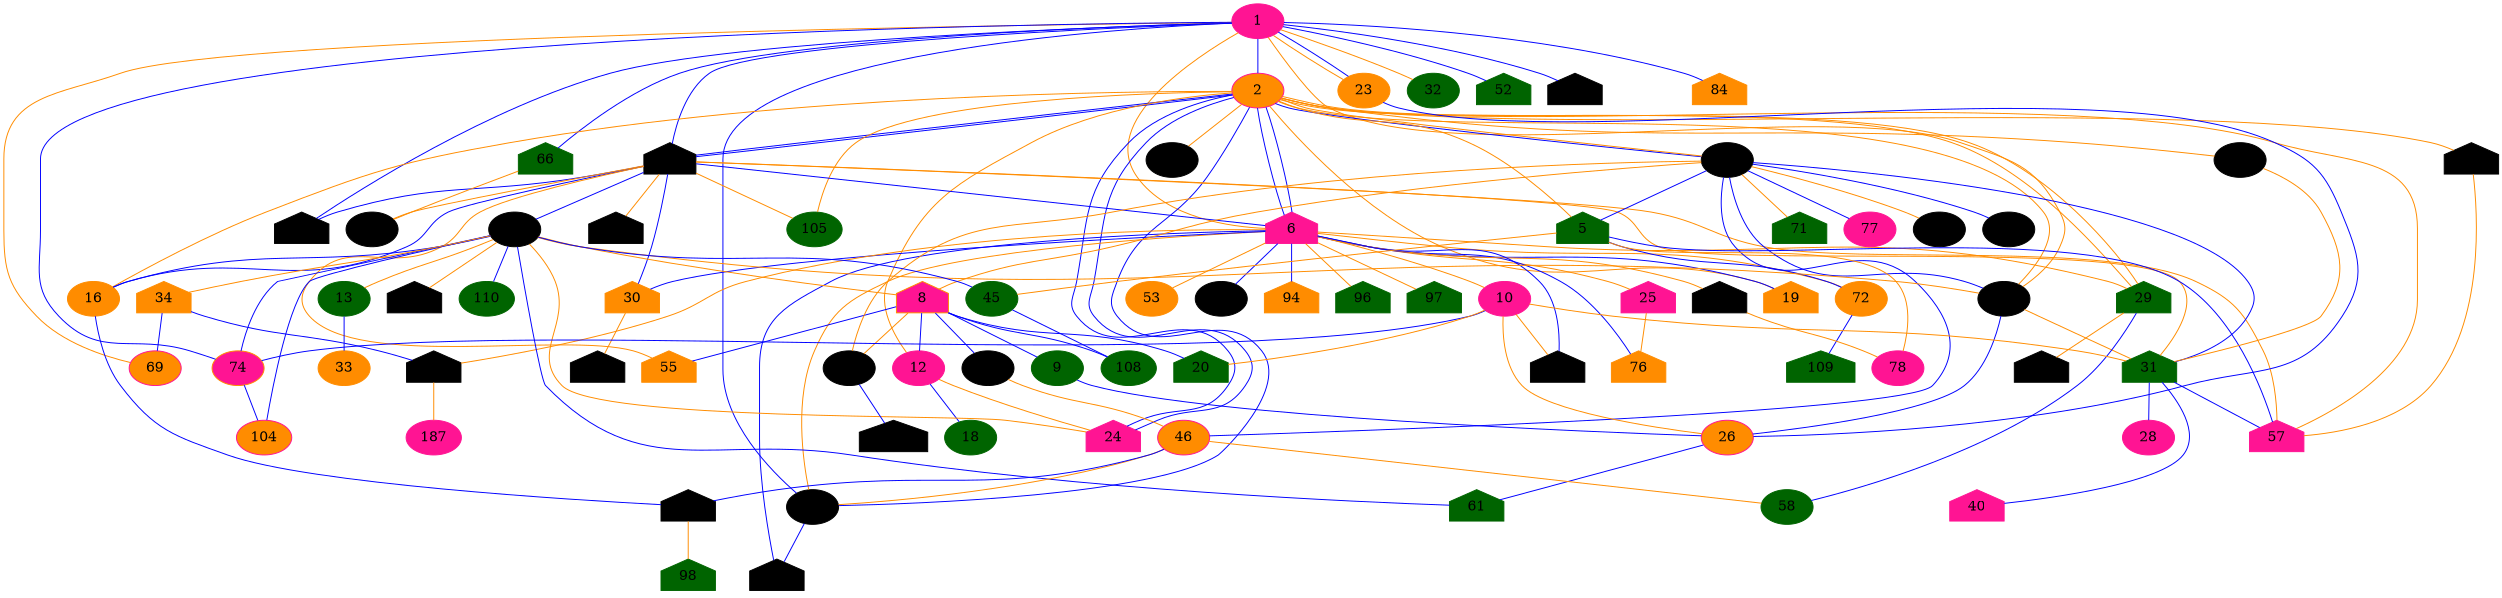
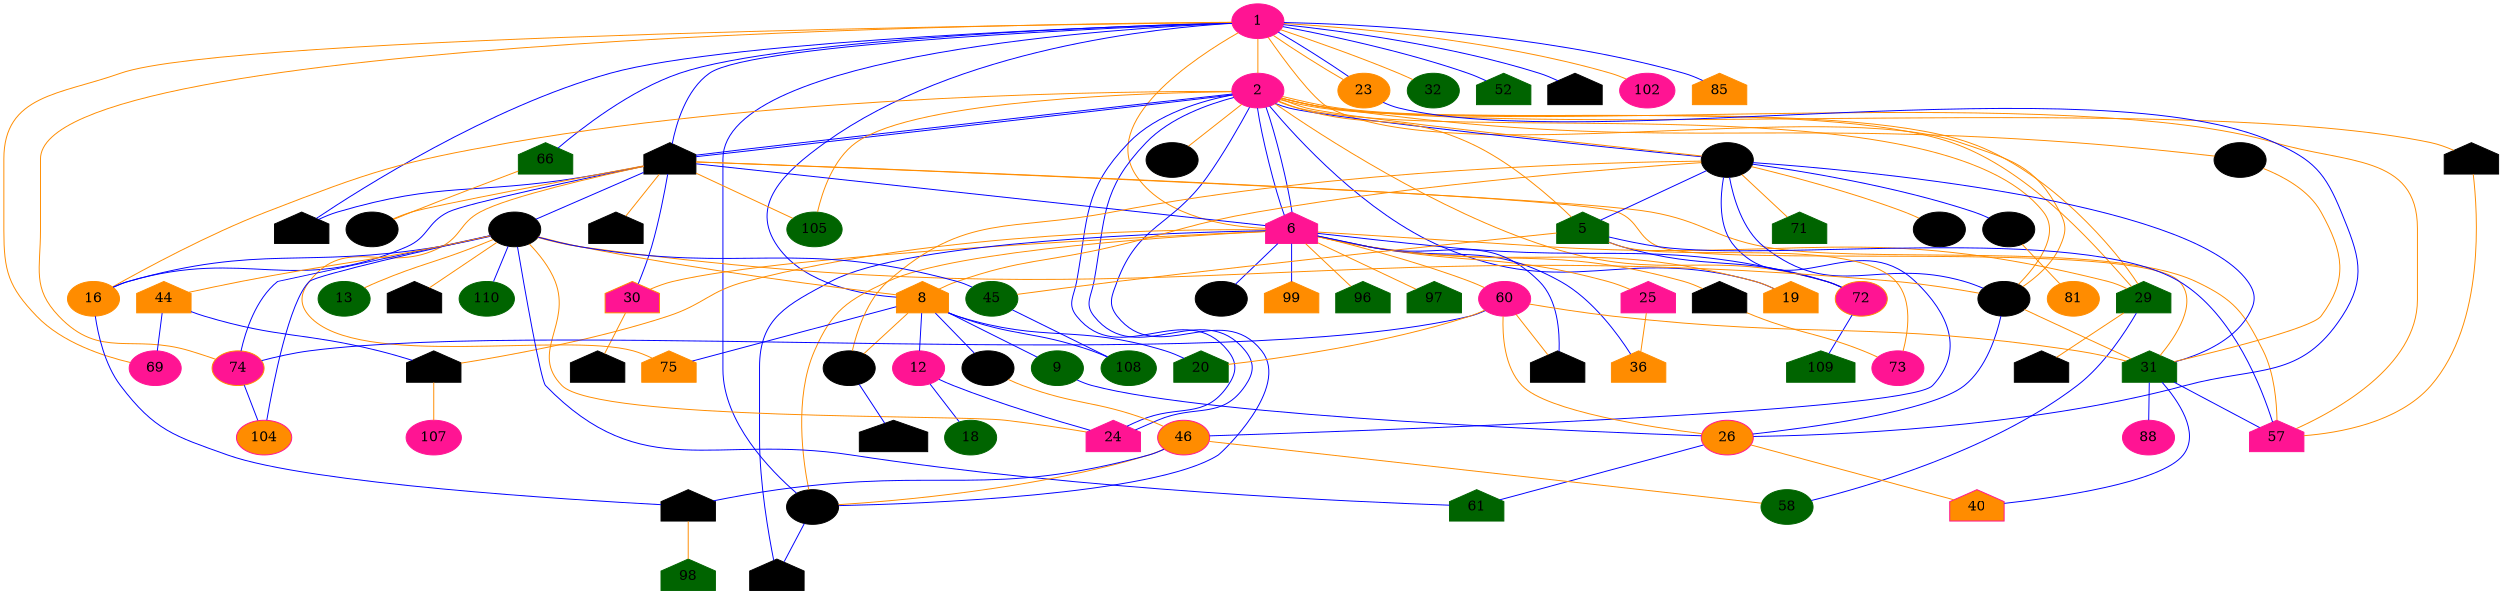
(461, 54) -> (461, 54)
(1258, 56) -> (1258, 56)
(1258, 91) -> (1258, 91)
none -> (1647, 91)
(1720, 91) -> (1720, 91)
none -> (913, 94)
(999, 160) -> (1500, 229)
(1405, 227) -> (1405, 227)
(1870, 229) -> none
(957, 249) -> (957, 249)
(1581, 253) -> (1581, 253)
(1628, 259) -> (1547, 257)
(164, 299) -> (164, 299)
(632, 299) -> (632, 299)
(922, 299) -> (922, 299)
(1152, 299) -> none
(1292, 299) -> (1292, 299)
(1505, 299) -> (1505, 299)
(1861, 299) -> (1861, 299)
none -> (2073, 299)
(155, 368) -> (155, 368)
(344, 368) -> none
(669, 368) -> (669, 368)
(1639, 368) -> (1639, 368)
(1898, 368) -> (1898, 368)
(1014, 407) -> (1014, 407)
(434, 438) -> (434, 438)
(2149, 438) -> (2149, 438)
none -> (1852, 472)
(1977, 507) -> (1977, 507)
